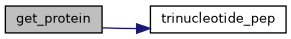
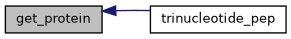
(119, 28) -> (133, 10)
